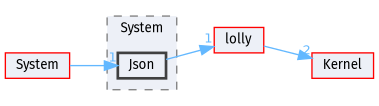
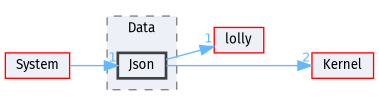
(142, 29) -> (142, 29)
(281, 50) -> (232, 66)
